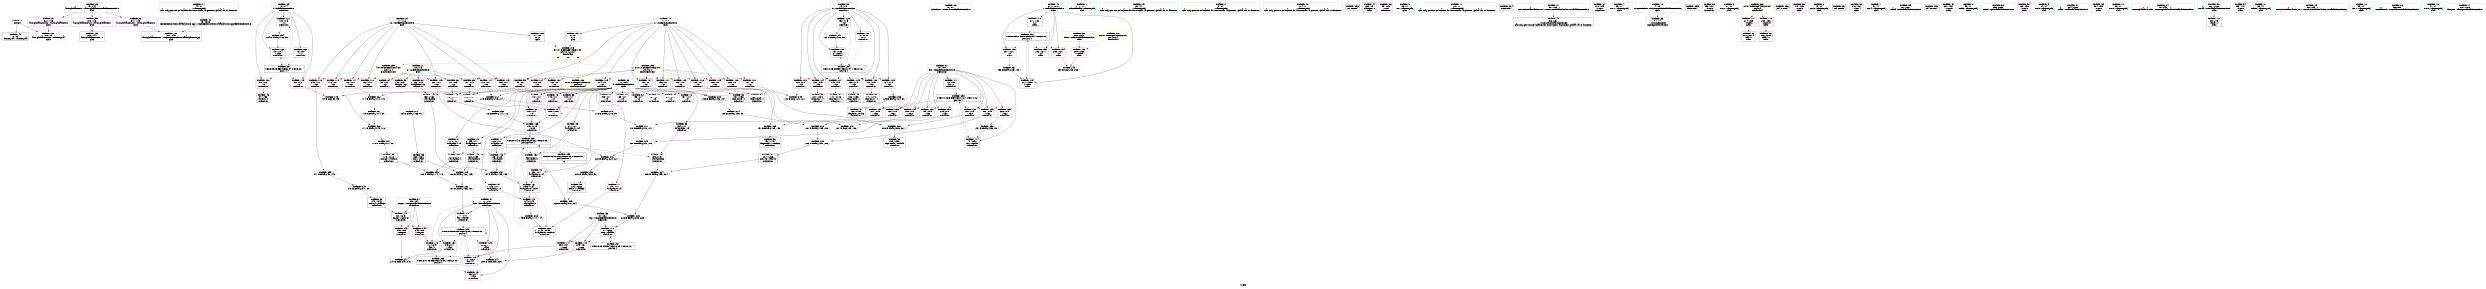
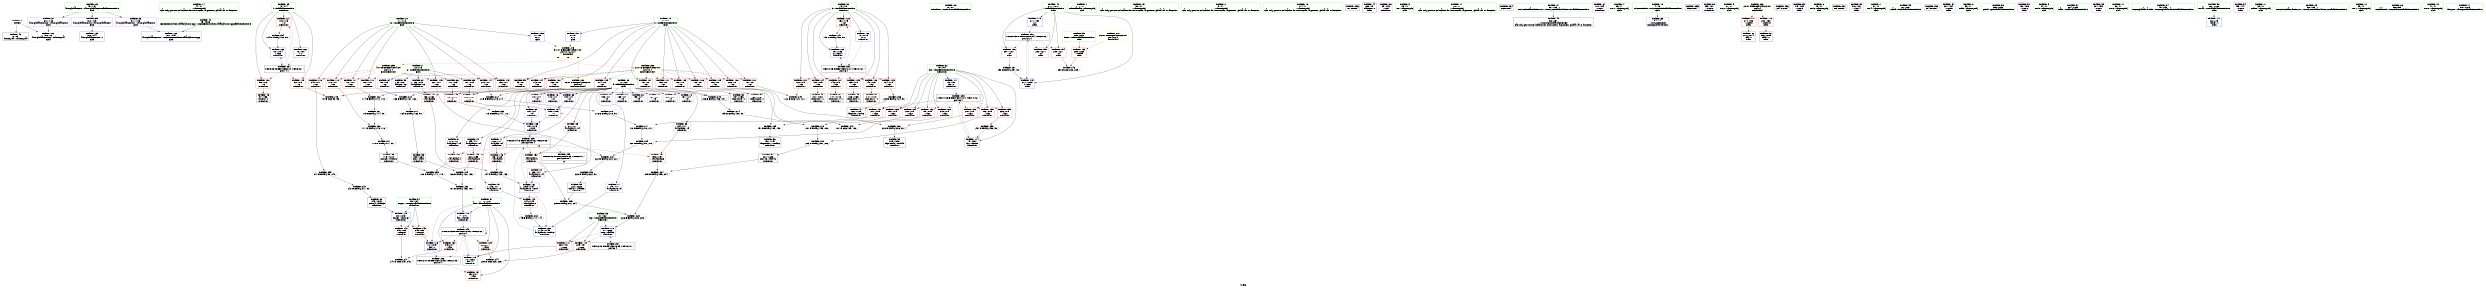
(573, 76) -> (576, 76)
none -> (406, 98)
